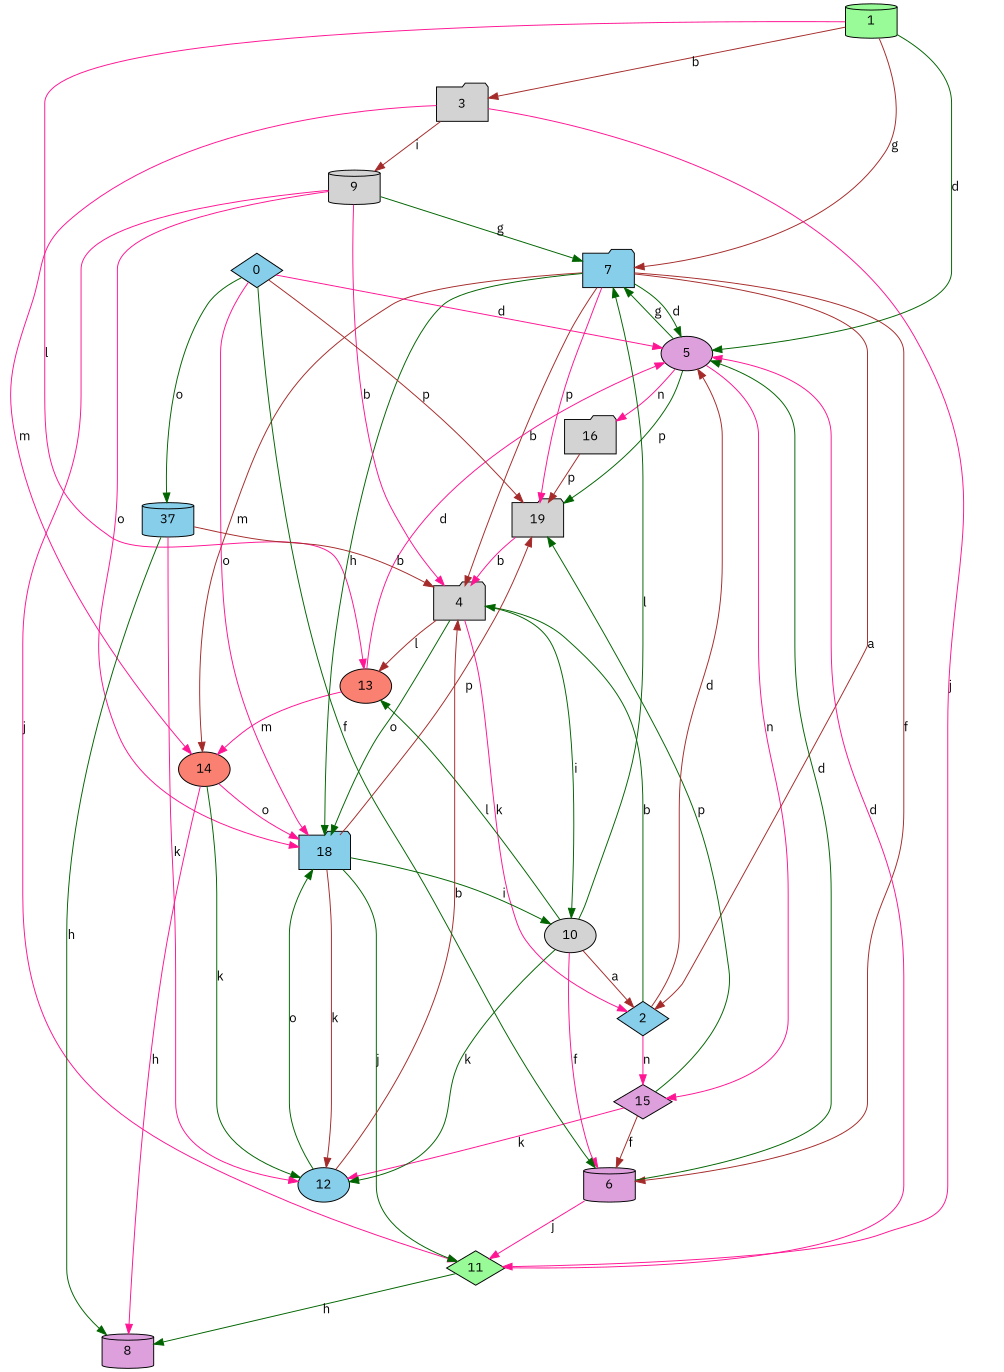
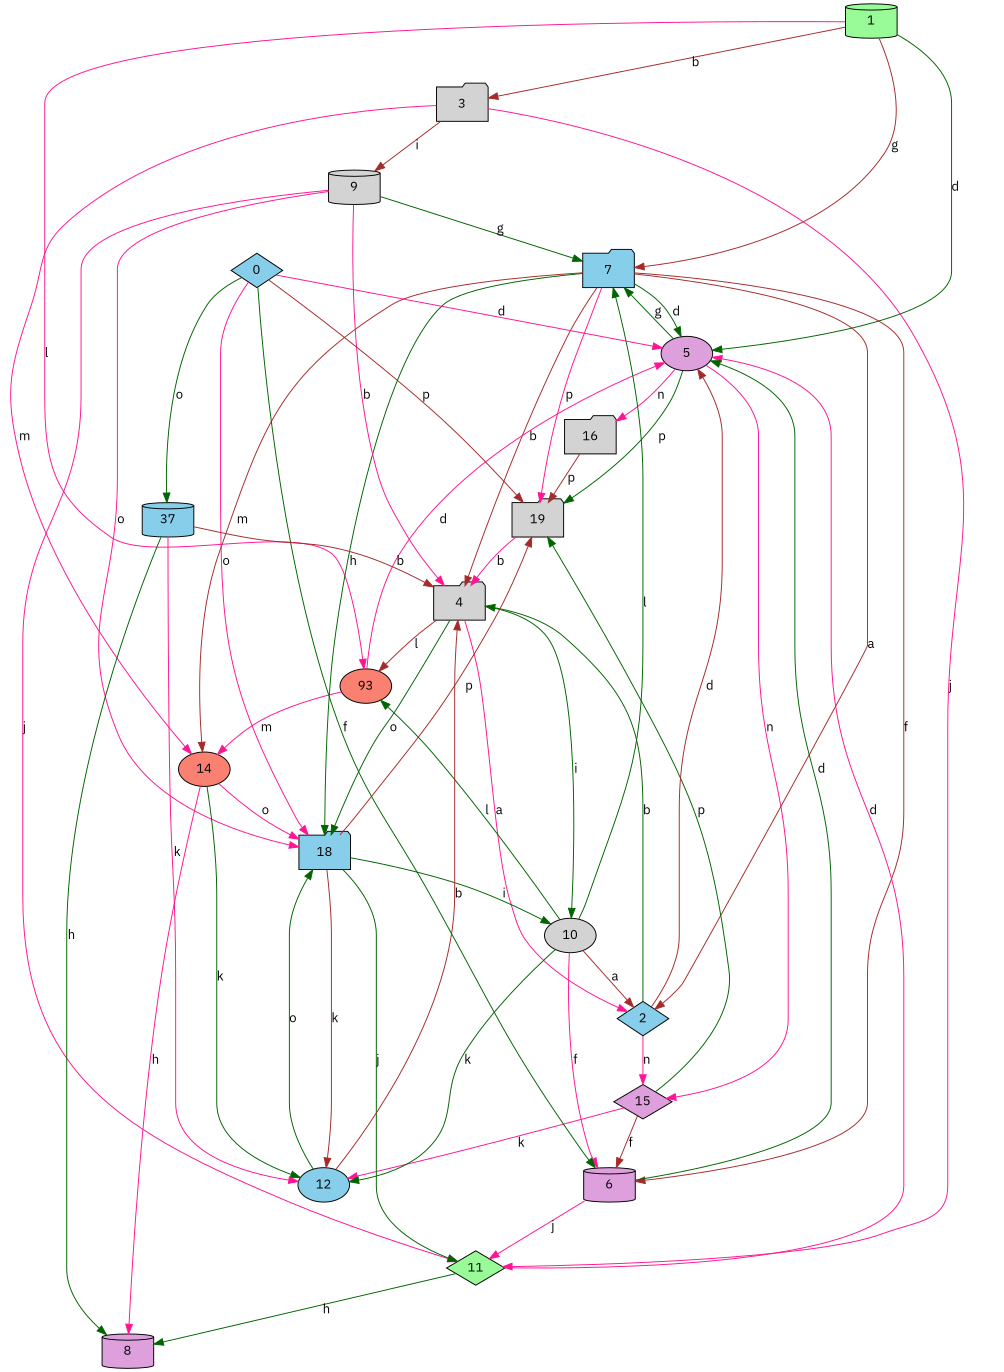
(366, 686) -> (366, 686)
(500, 811) -> (500, 811)
